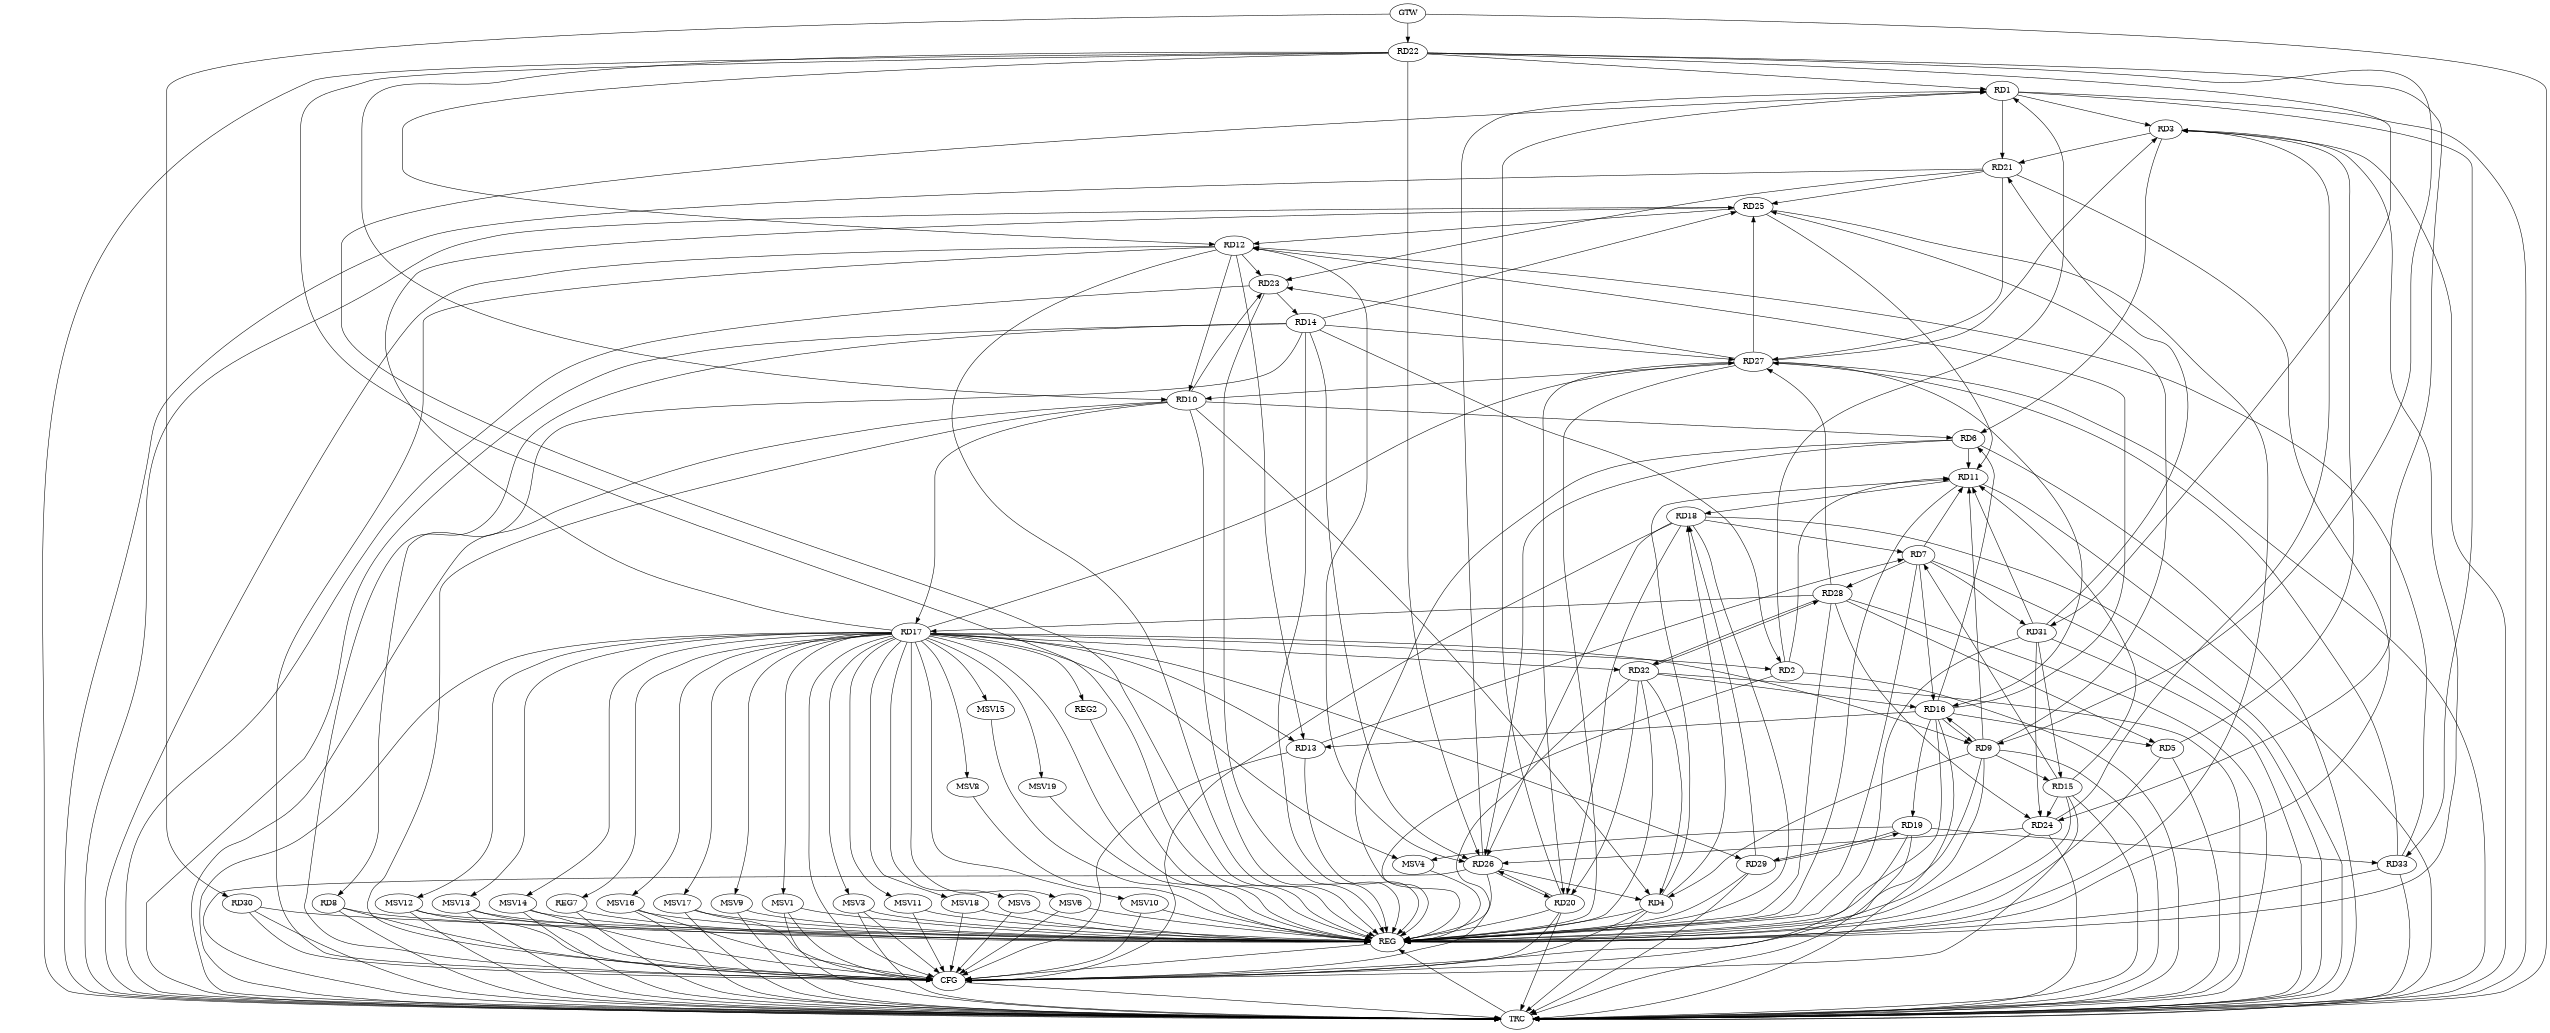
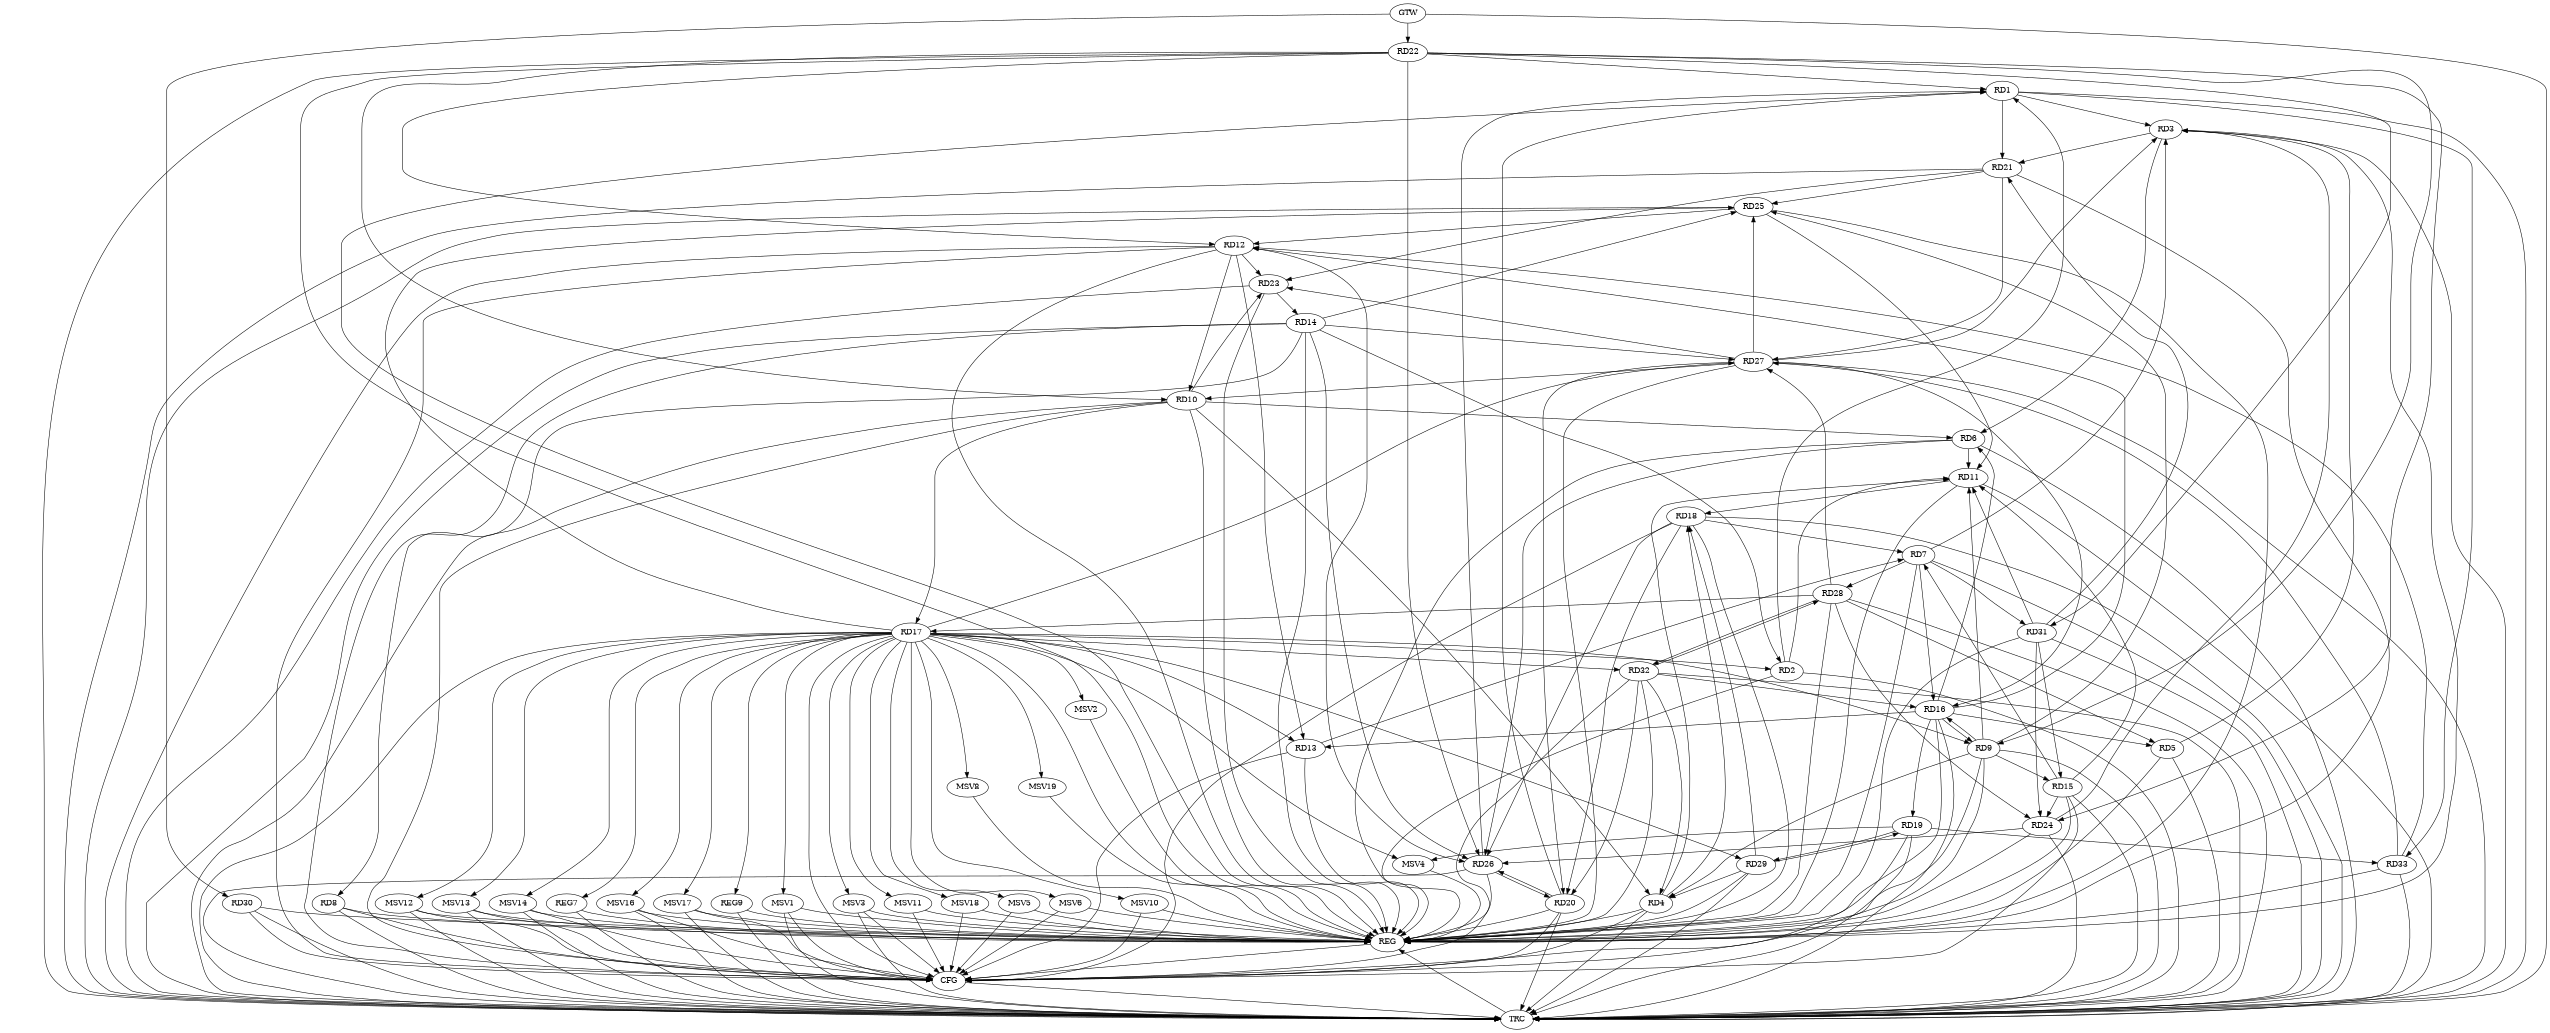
(1942, 519) -> (2129, 392)
(991, 710) -> none
(1086, 710) -> (1086, 710)
(1582, 887) -> (1708, 884)
(732, 904) -> (732, 904)
